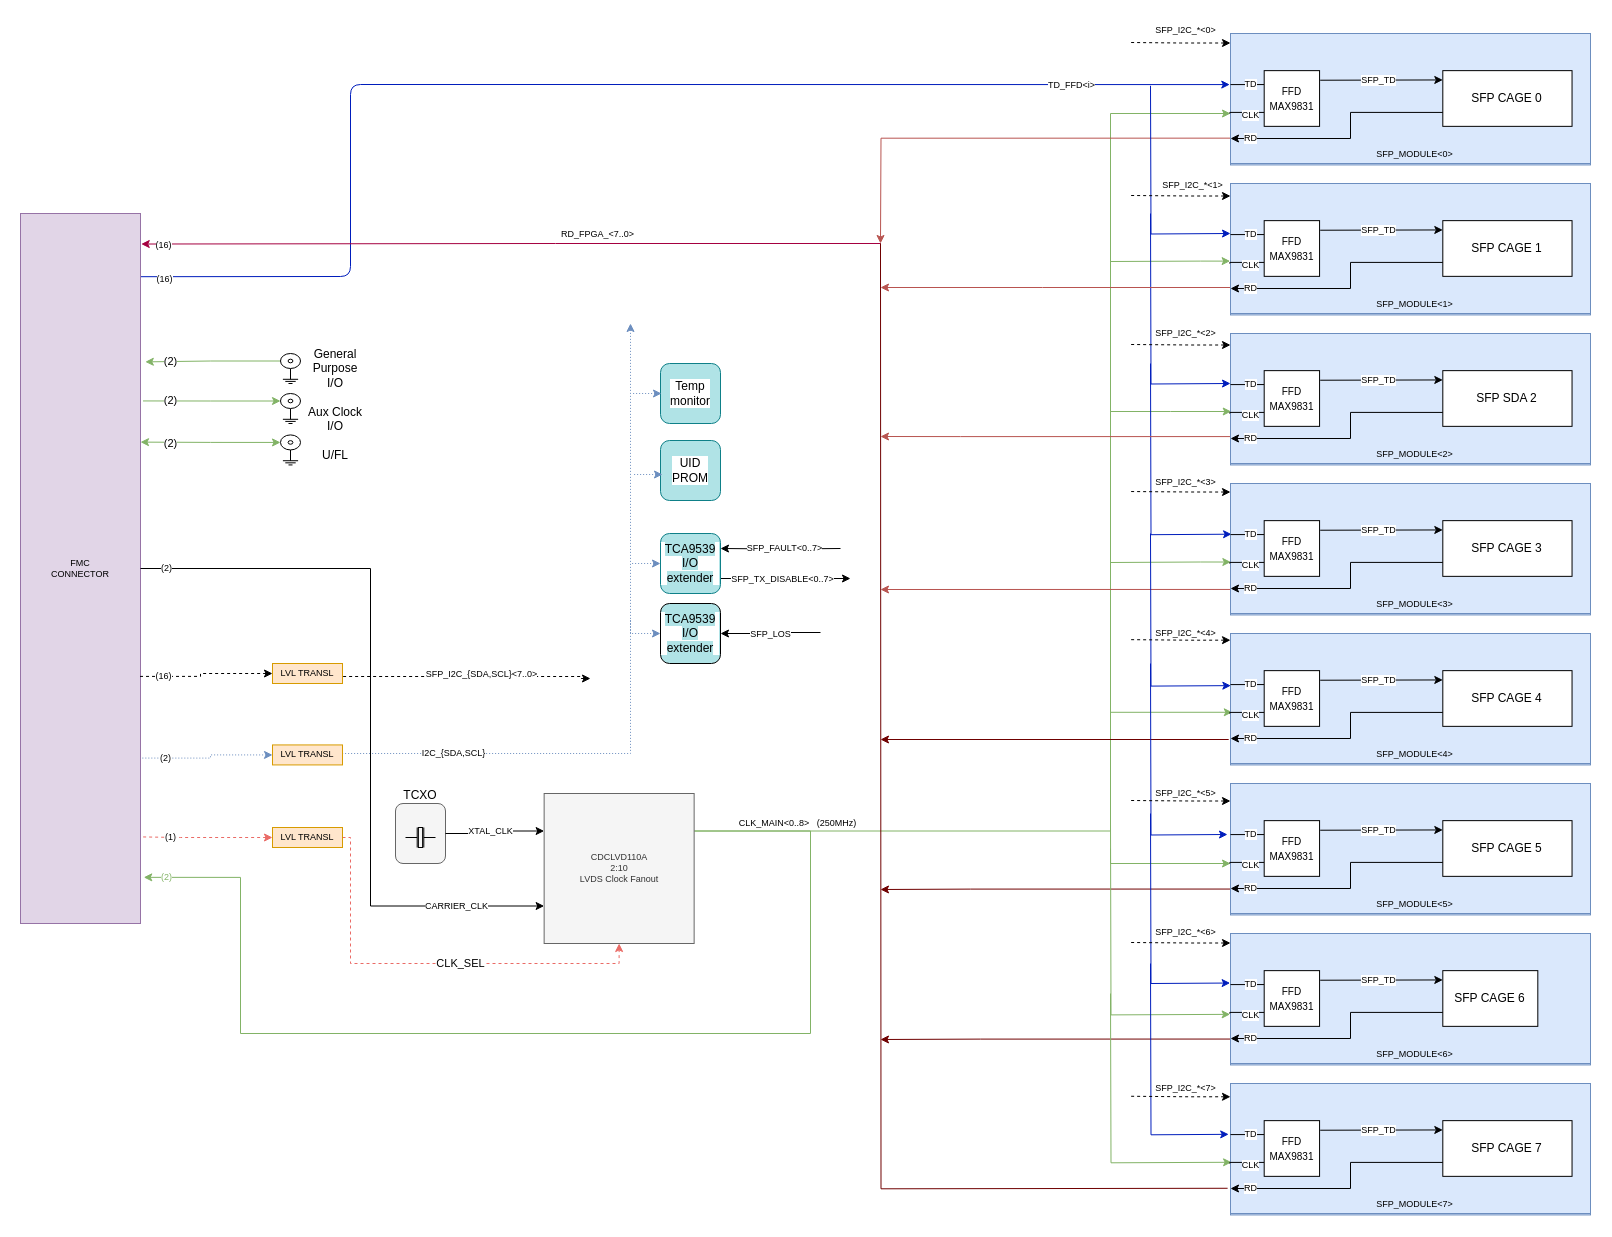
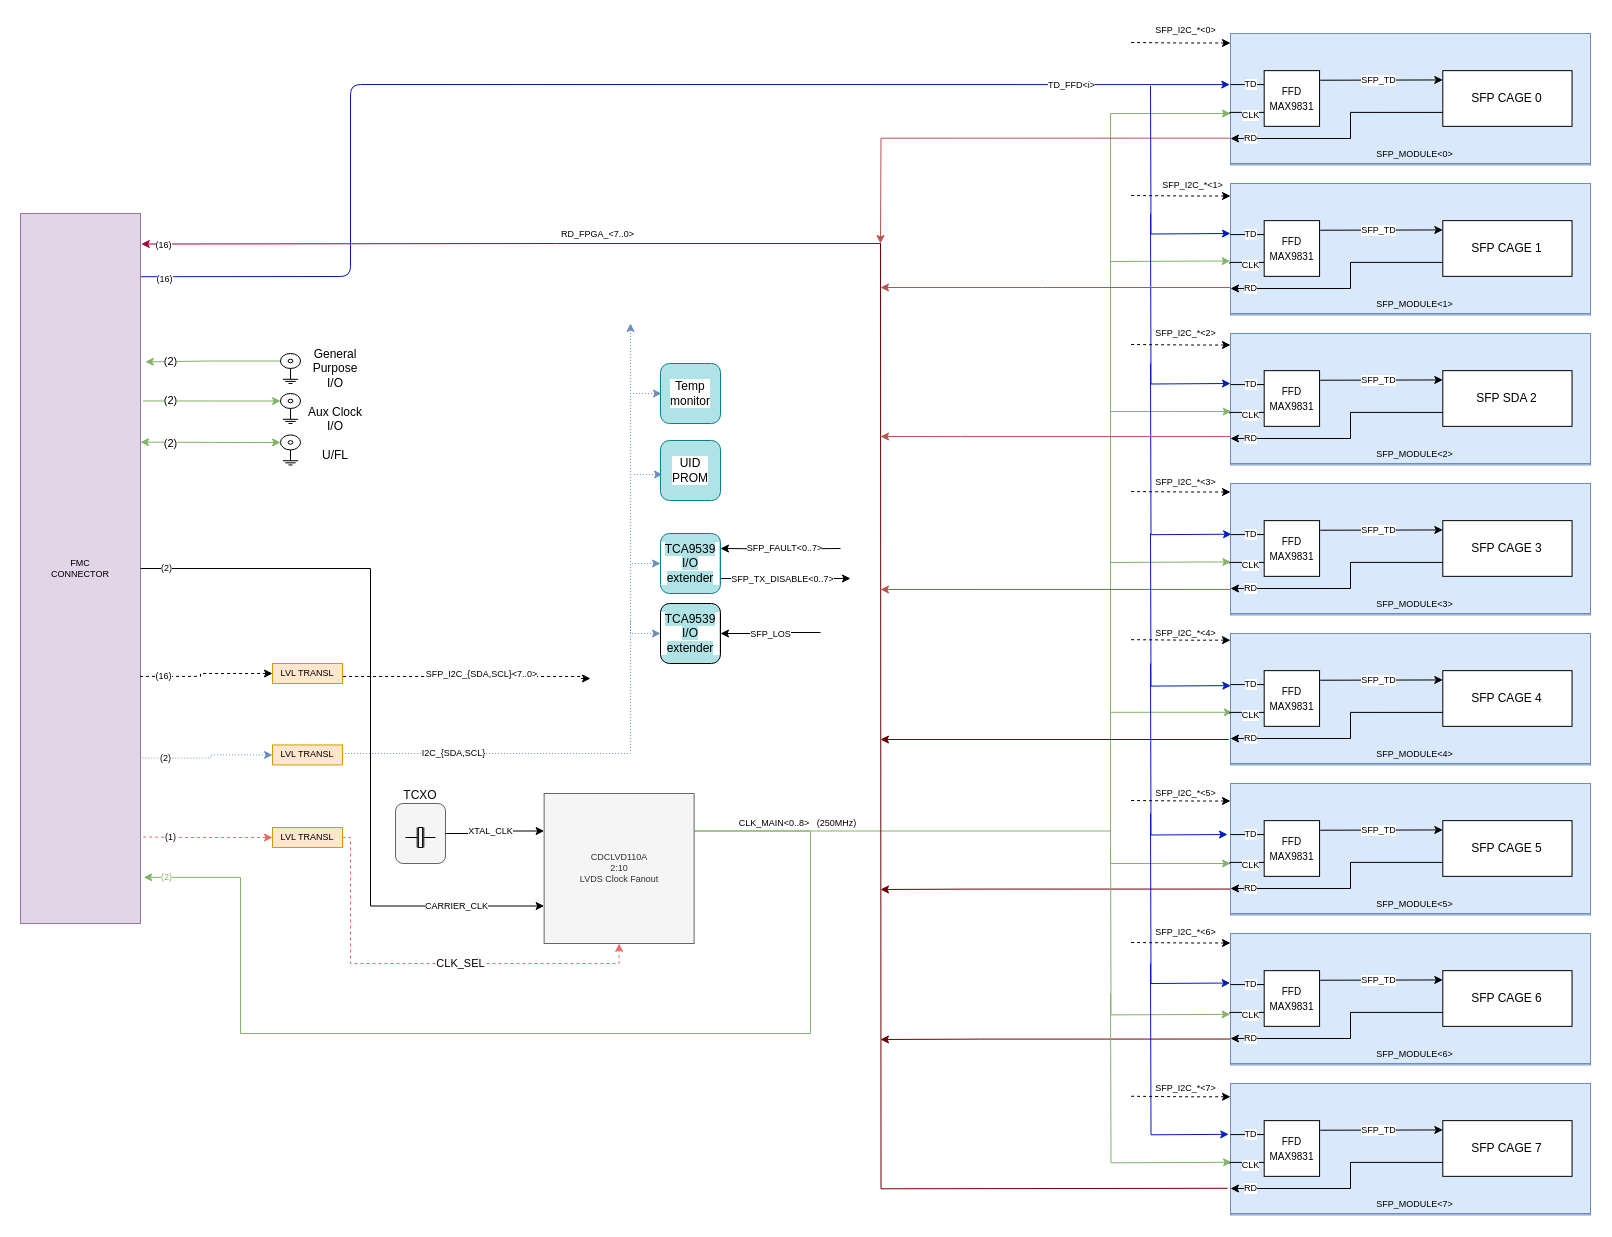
(1490, 999) -> (1507, 999)
